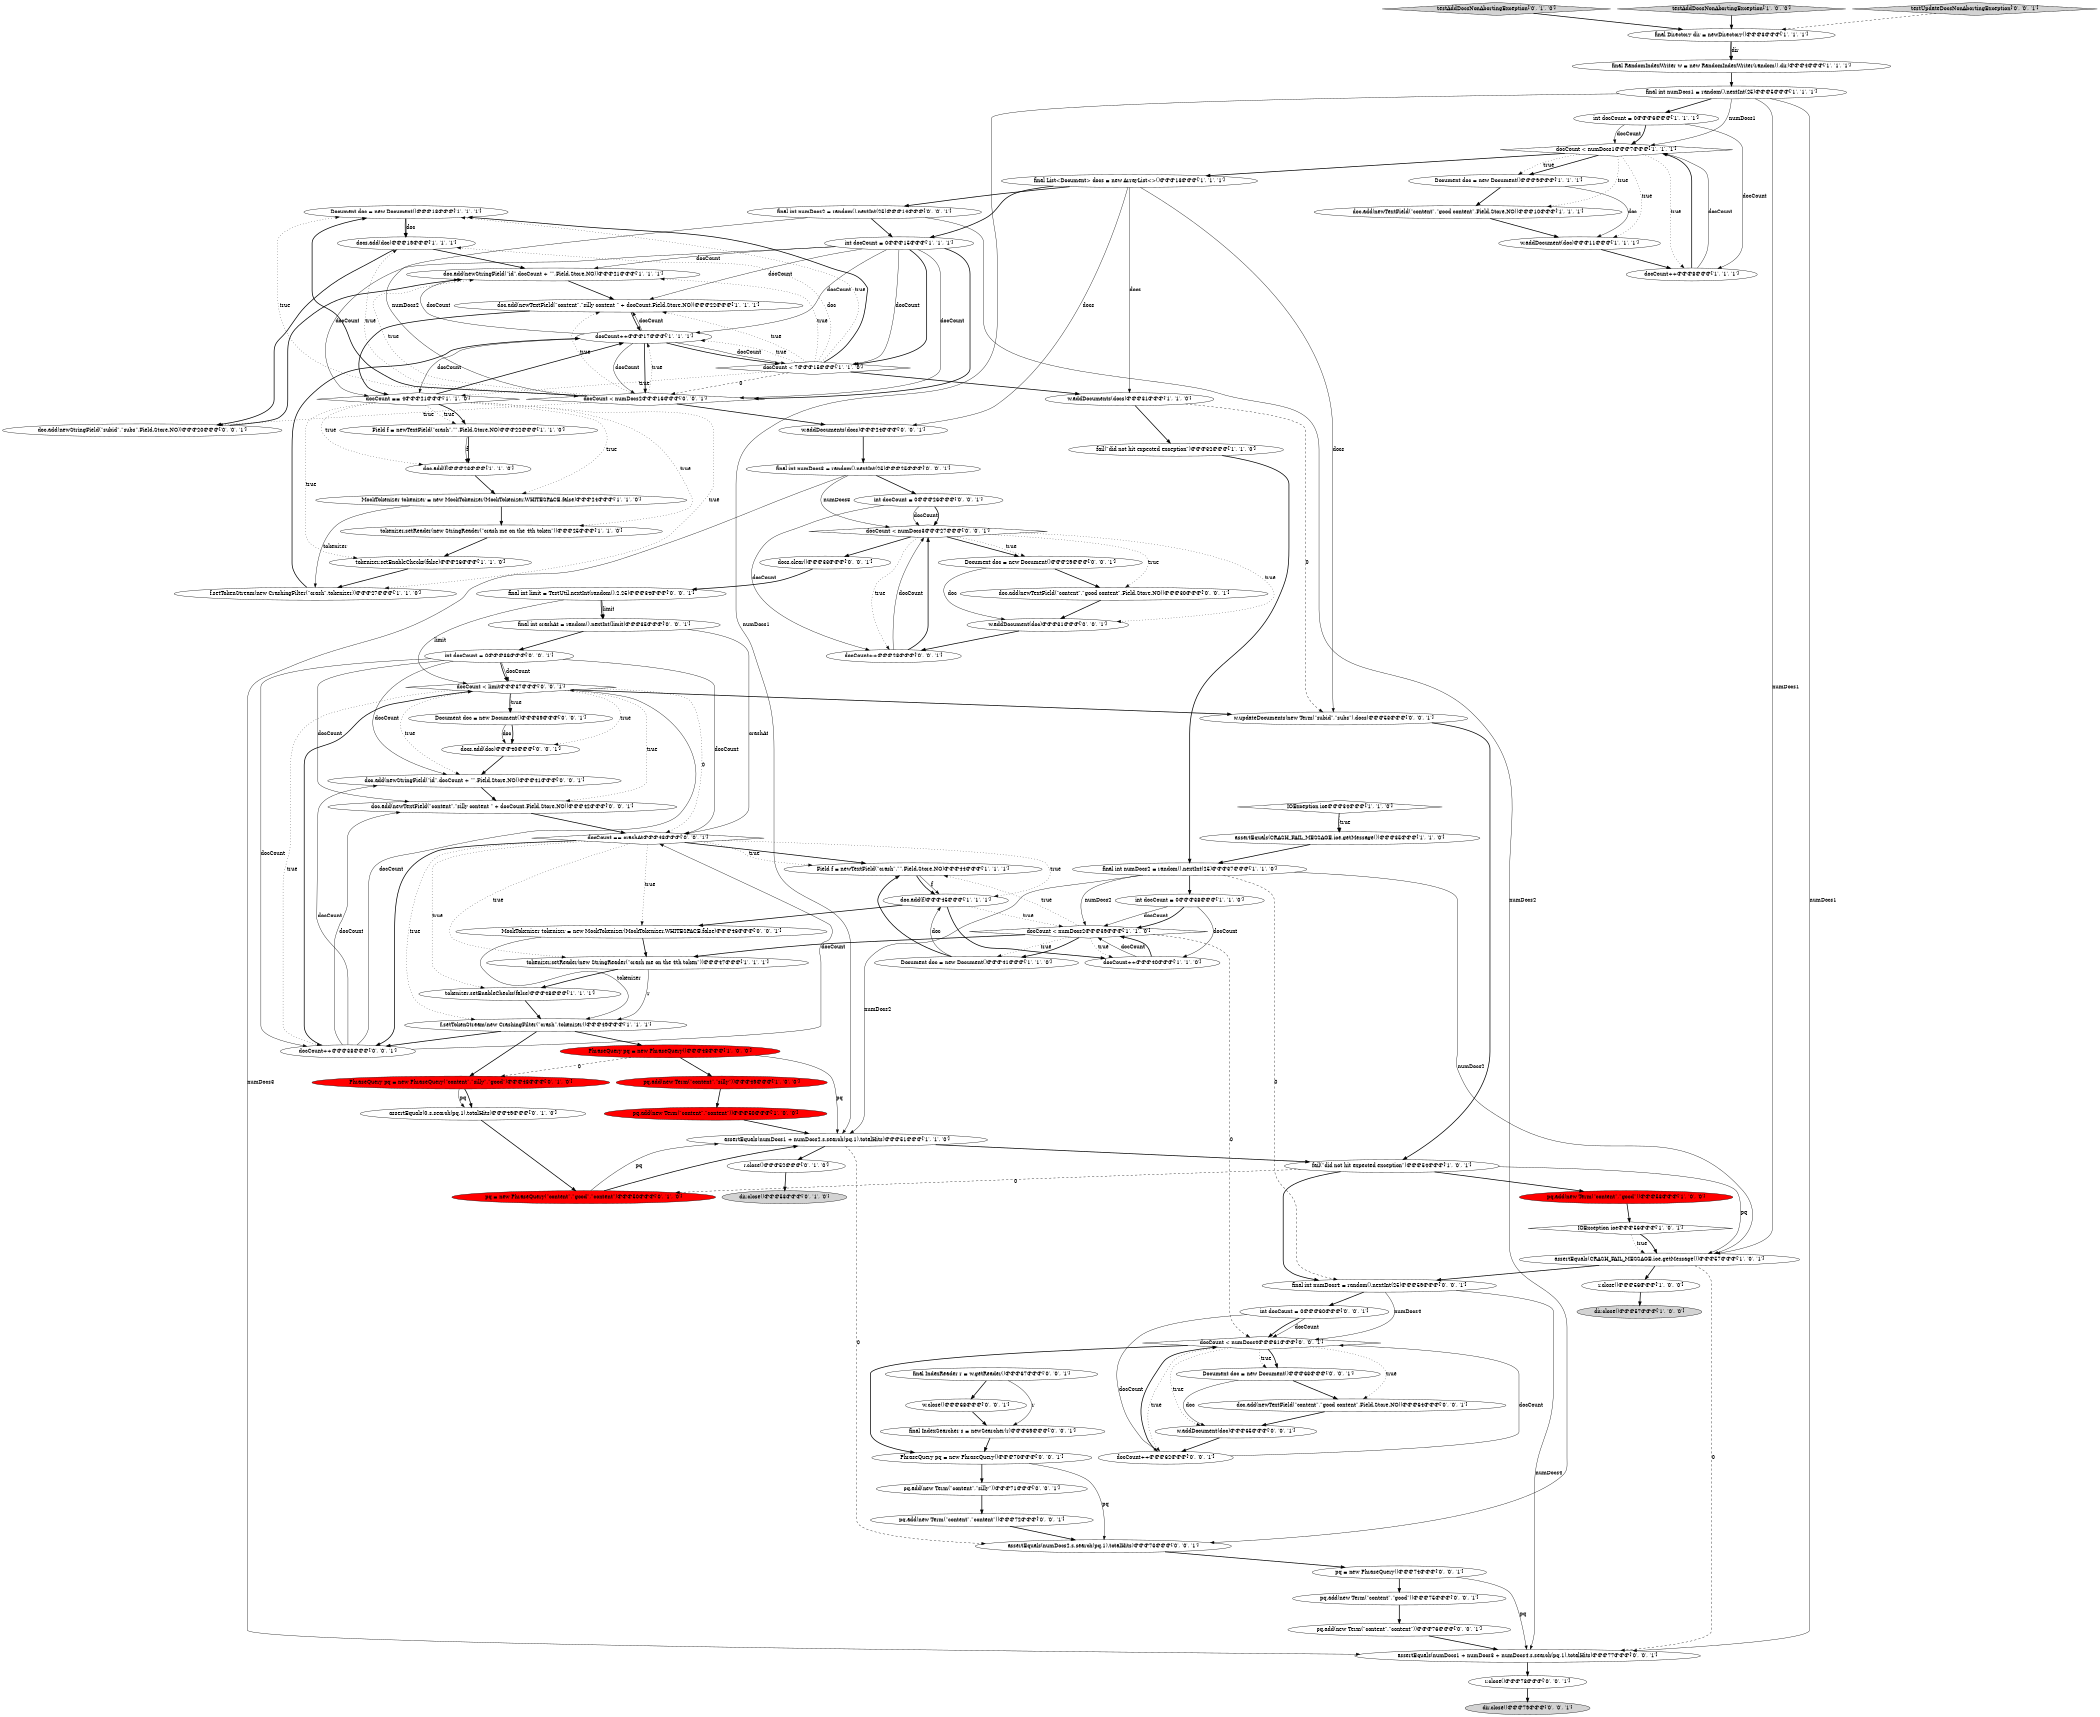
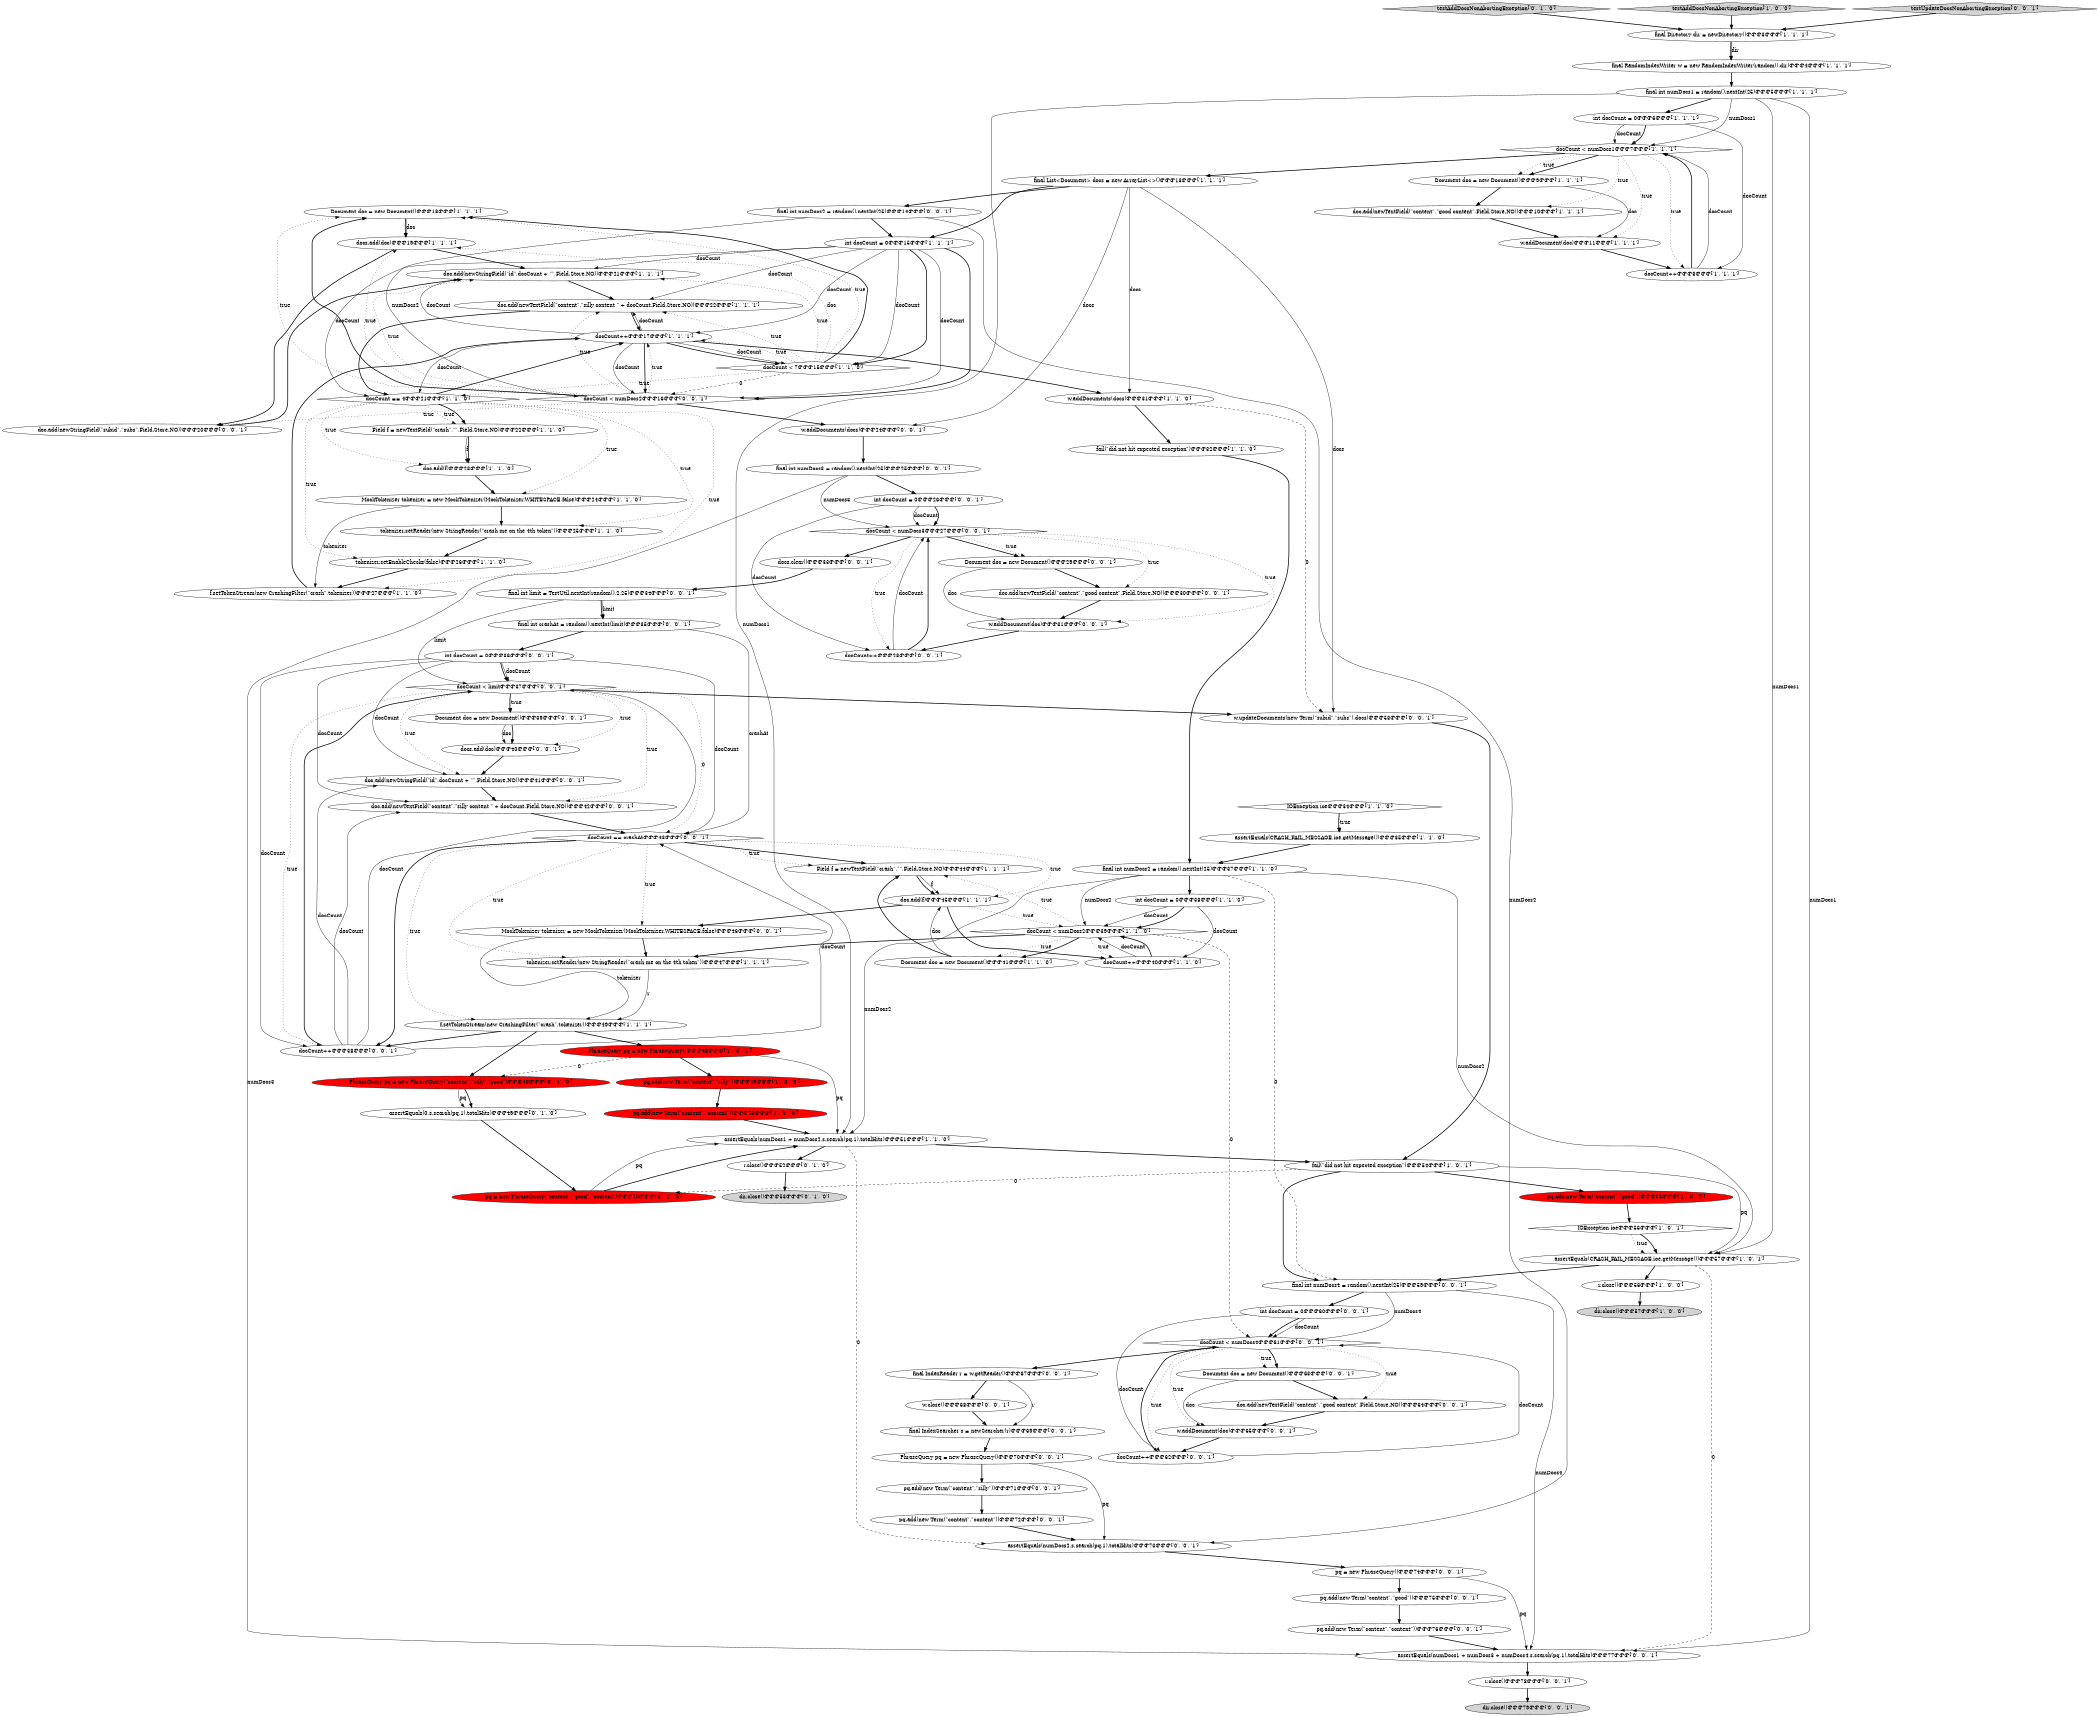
(1861, 21) -> (1861, 21)
(969, 383) -> (896, 359)
(520, 994) -> none
(975, 1356) -> (1128, 1356)
